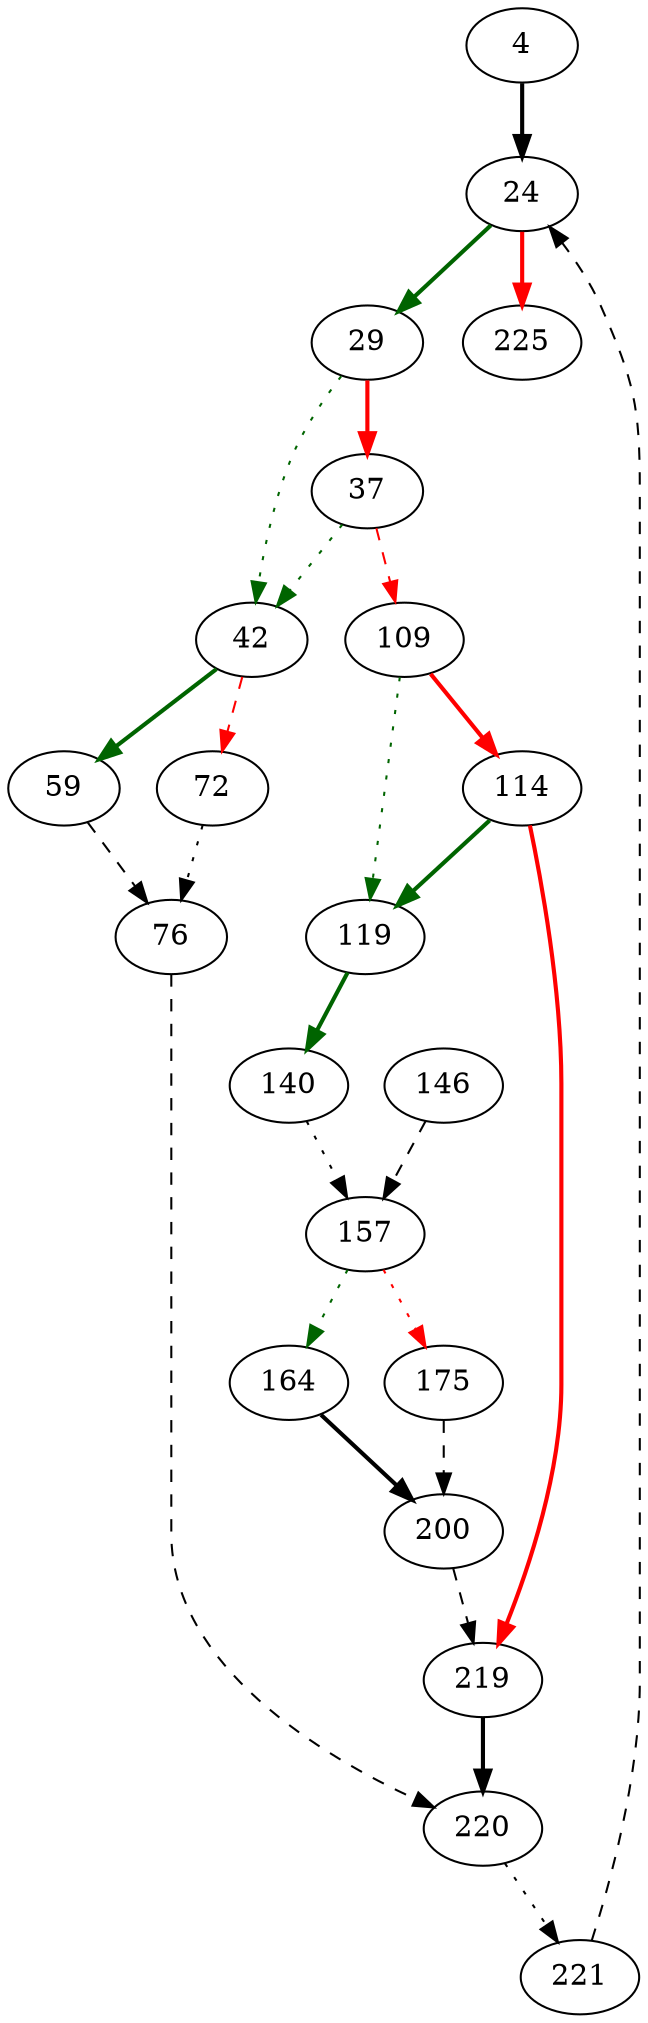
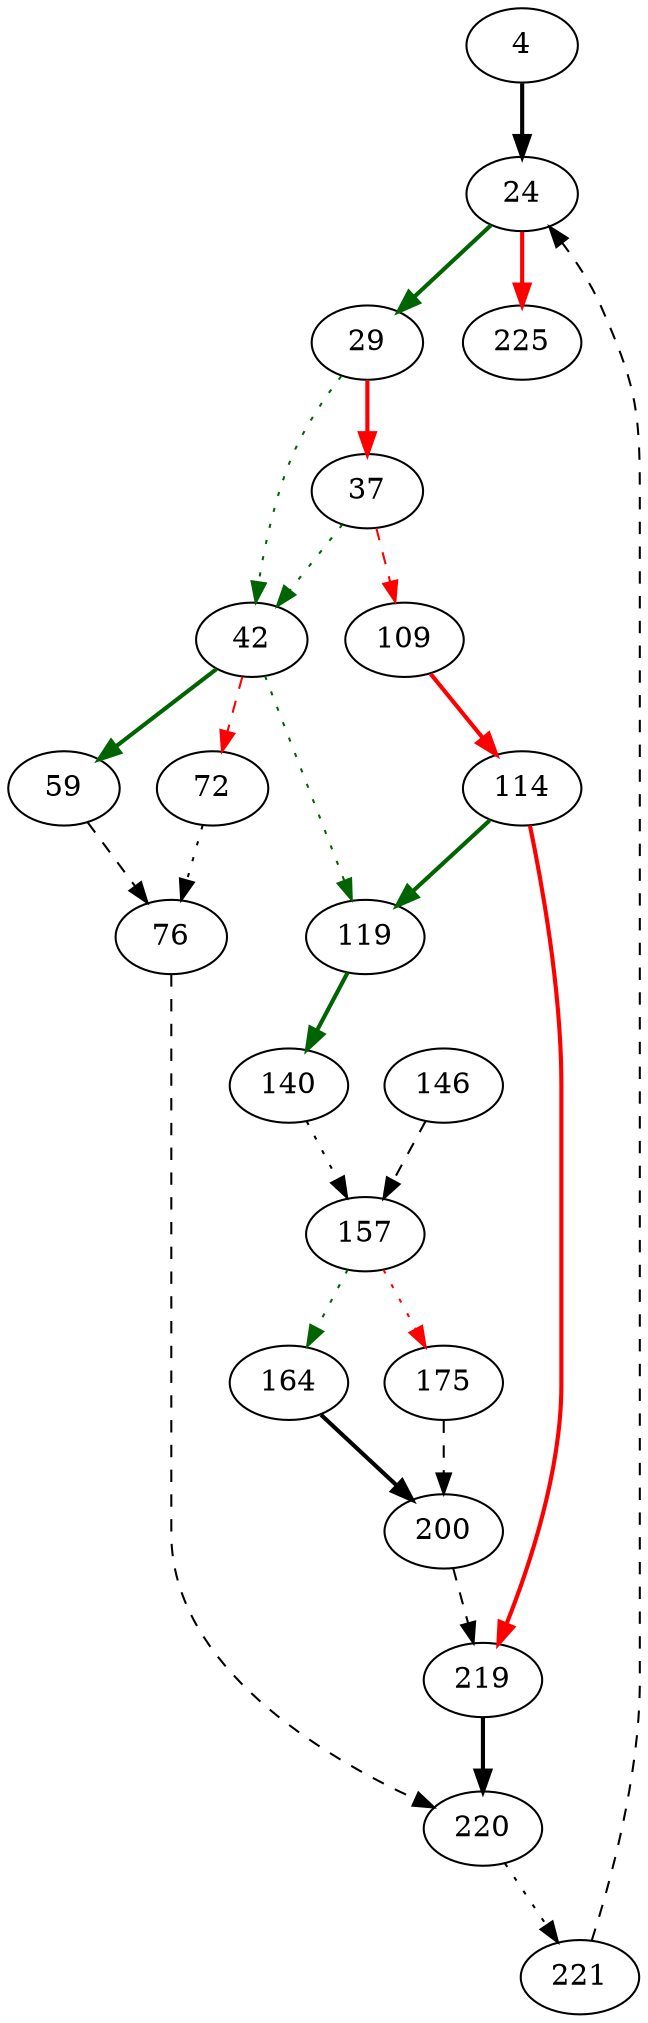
(386, 778) -> (305, 778)
